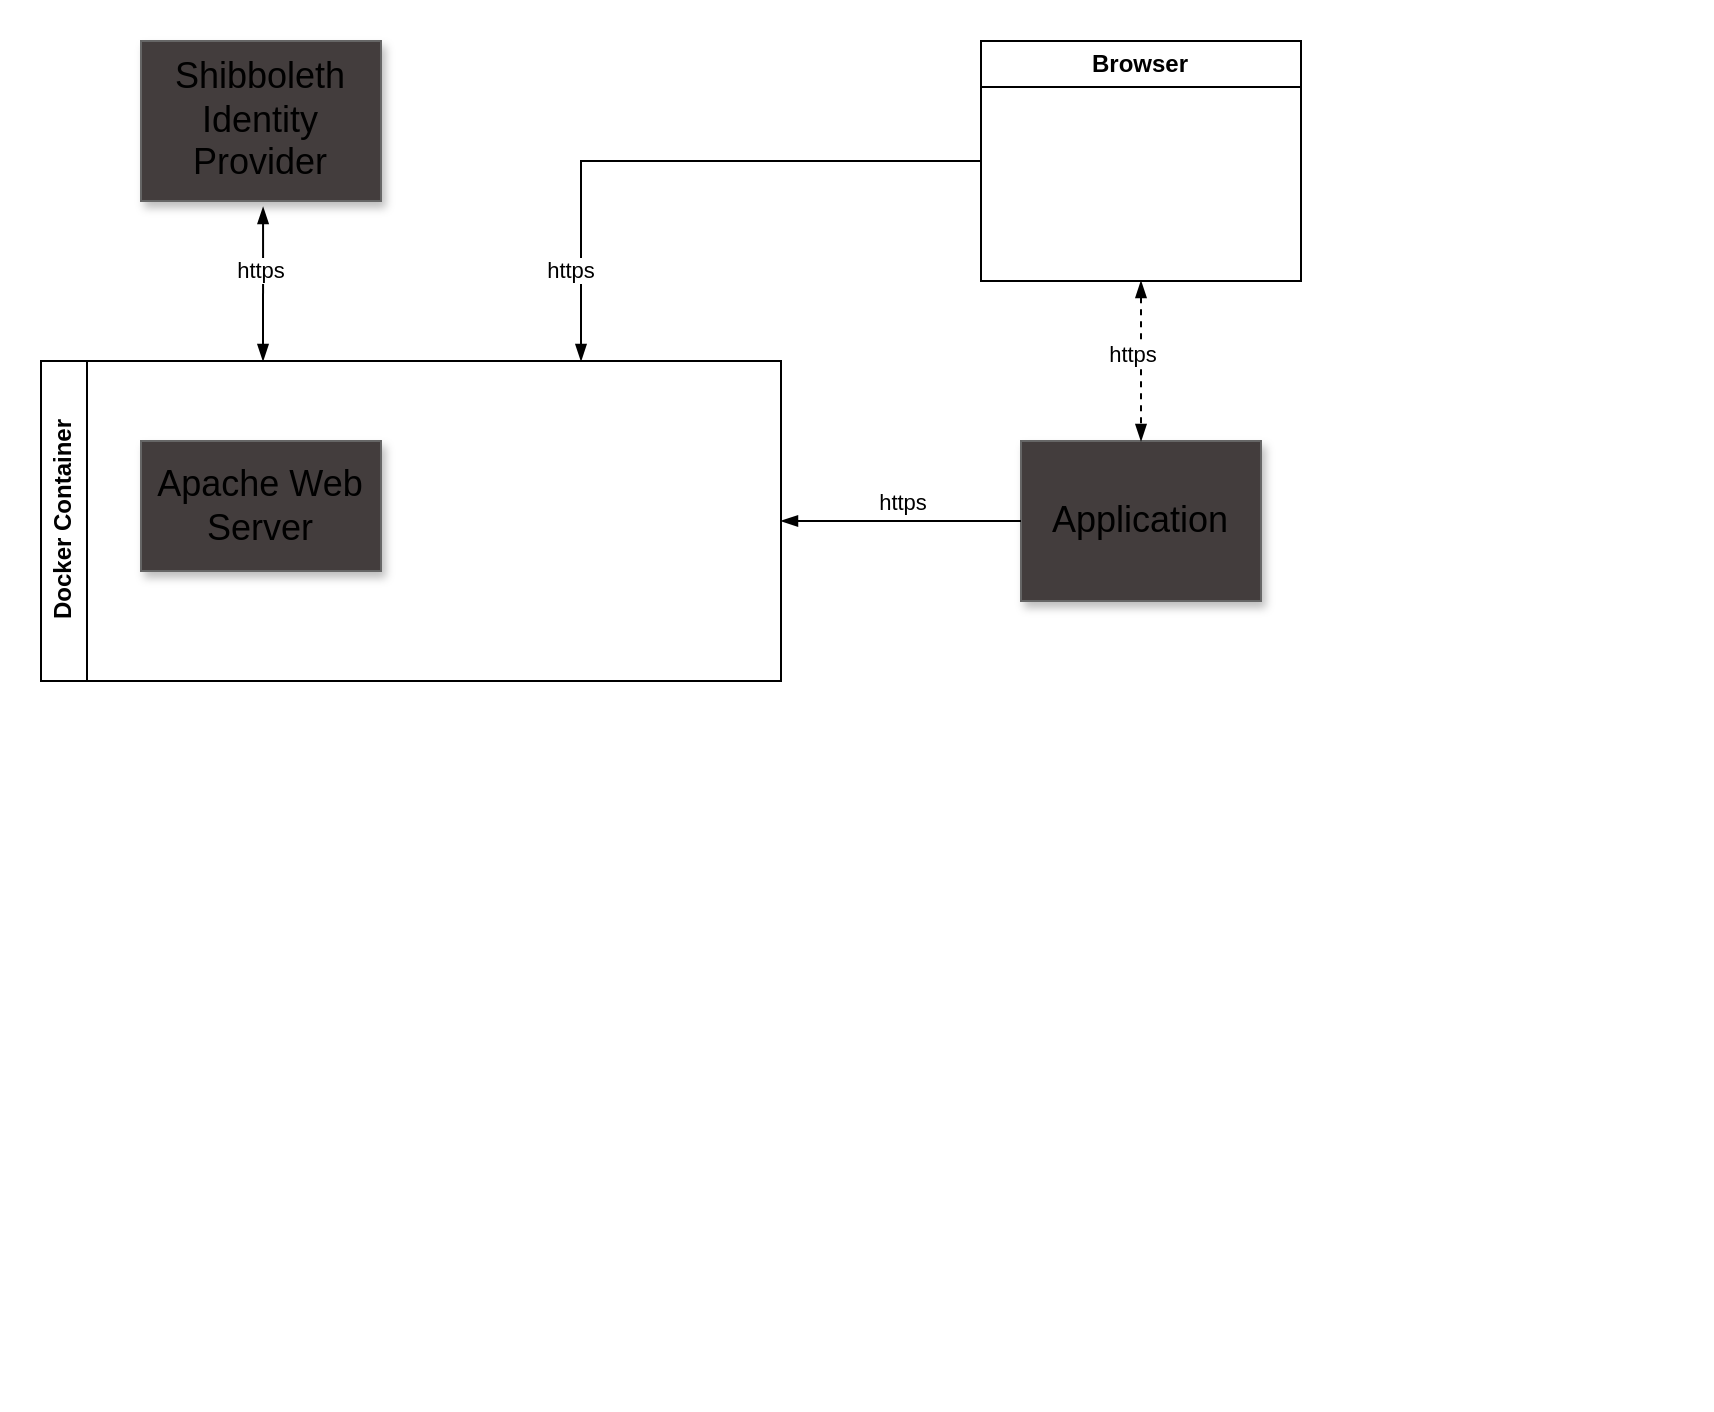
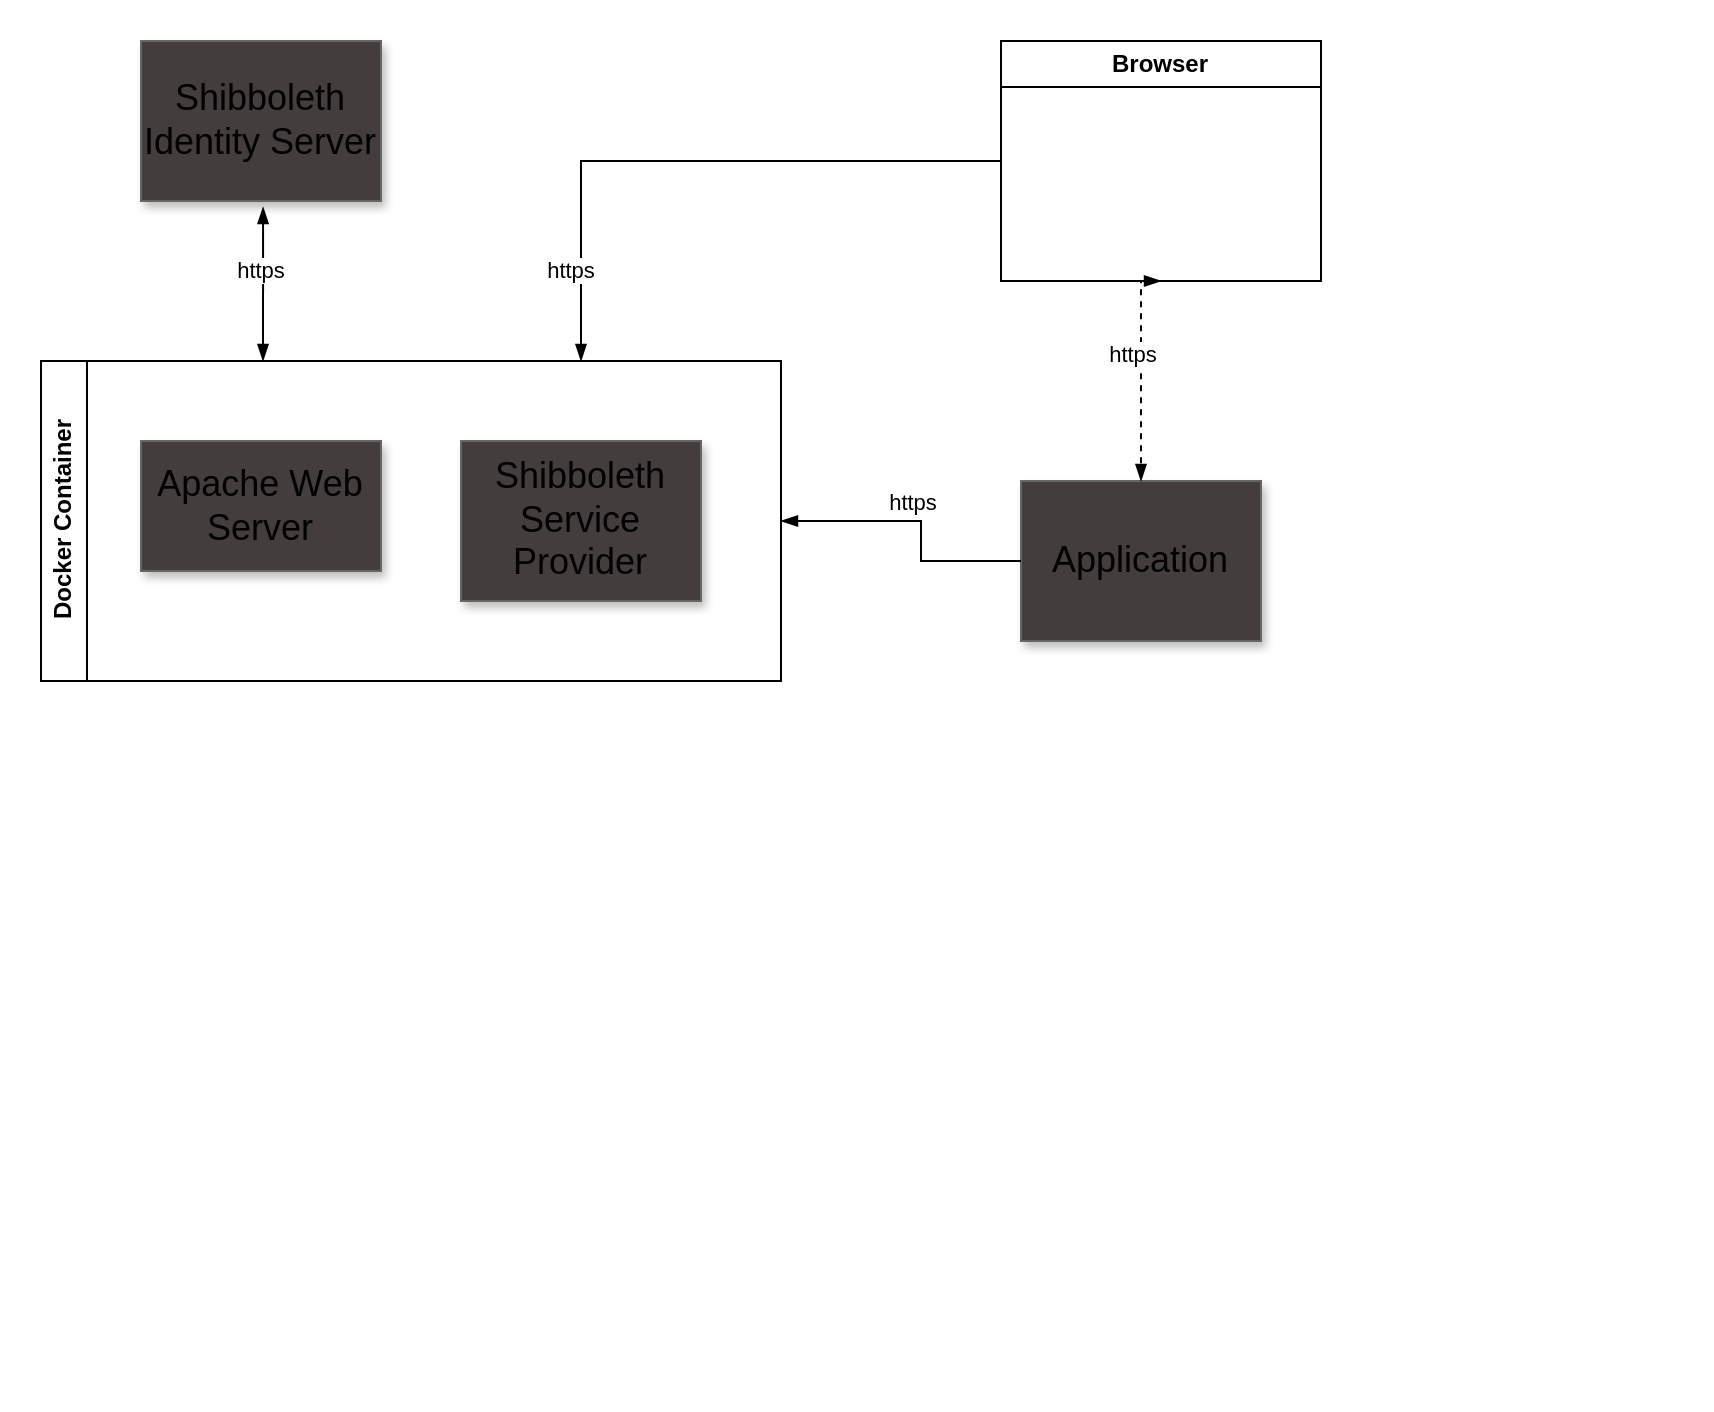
(261, 121) -> (261, 121)
(1141, 161) -> (1161, 161)
none -> (581, 521)
(1141, 521) -> (1141, 561)
